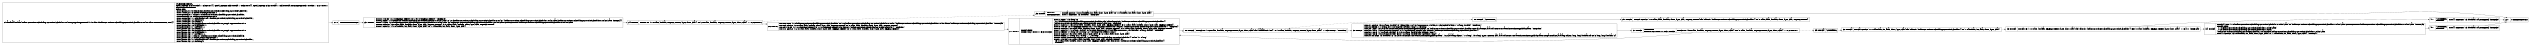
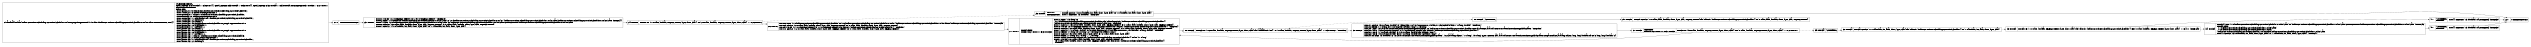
(1649, 30) -> (1649, 30)
